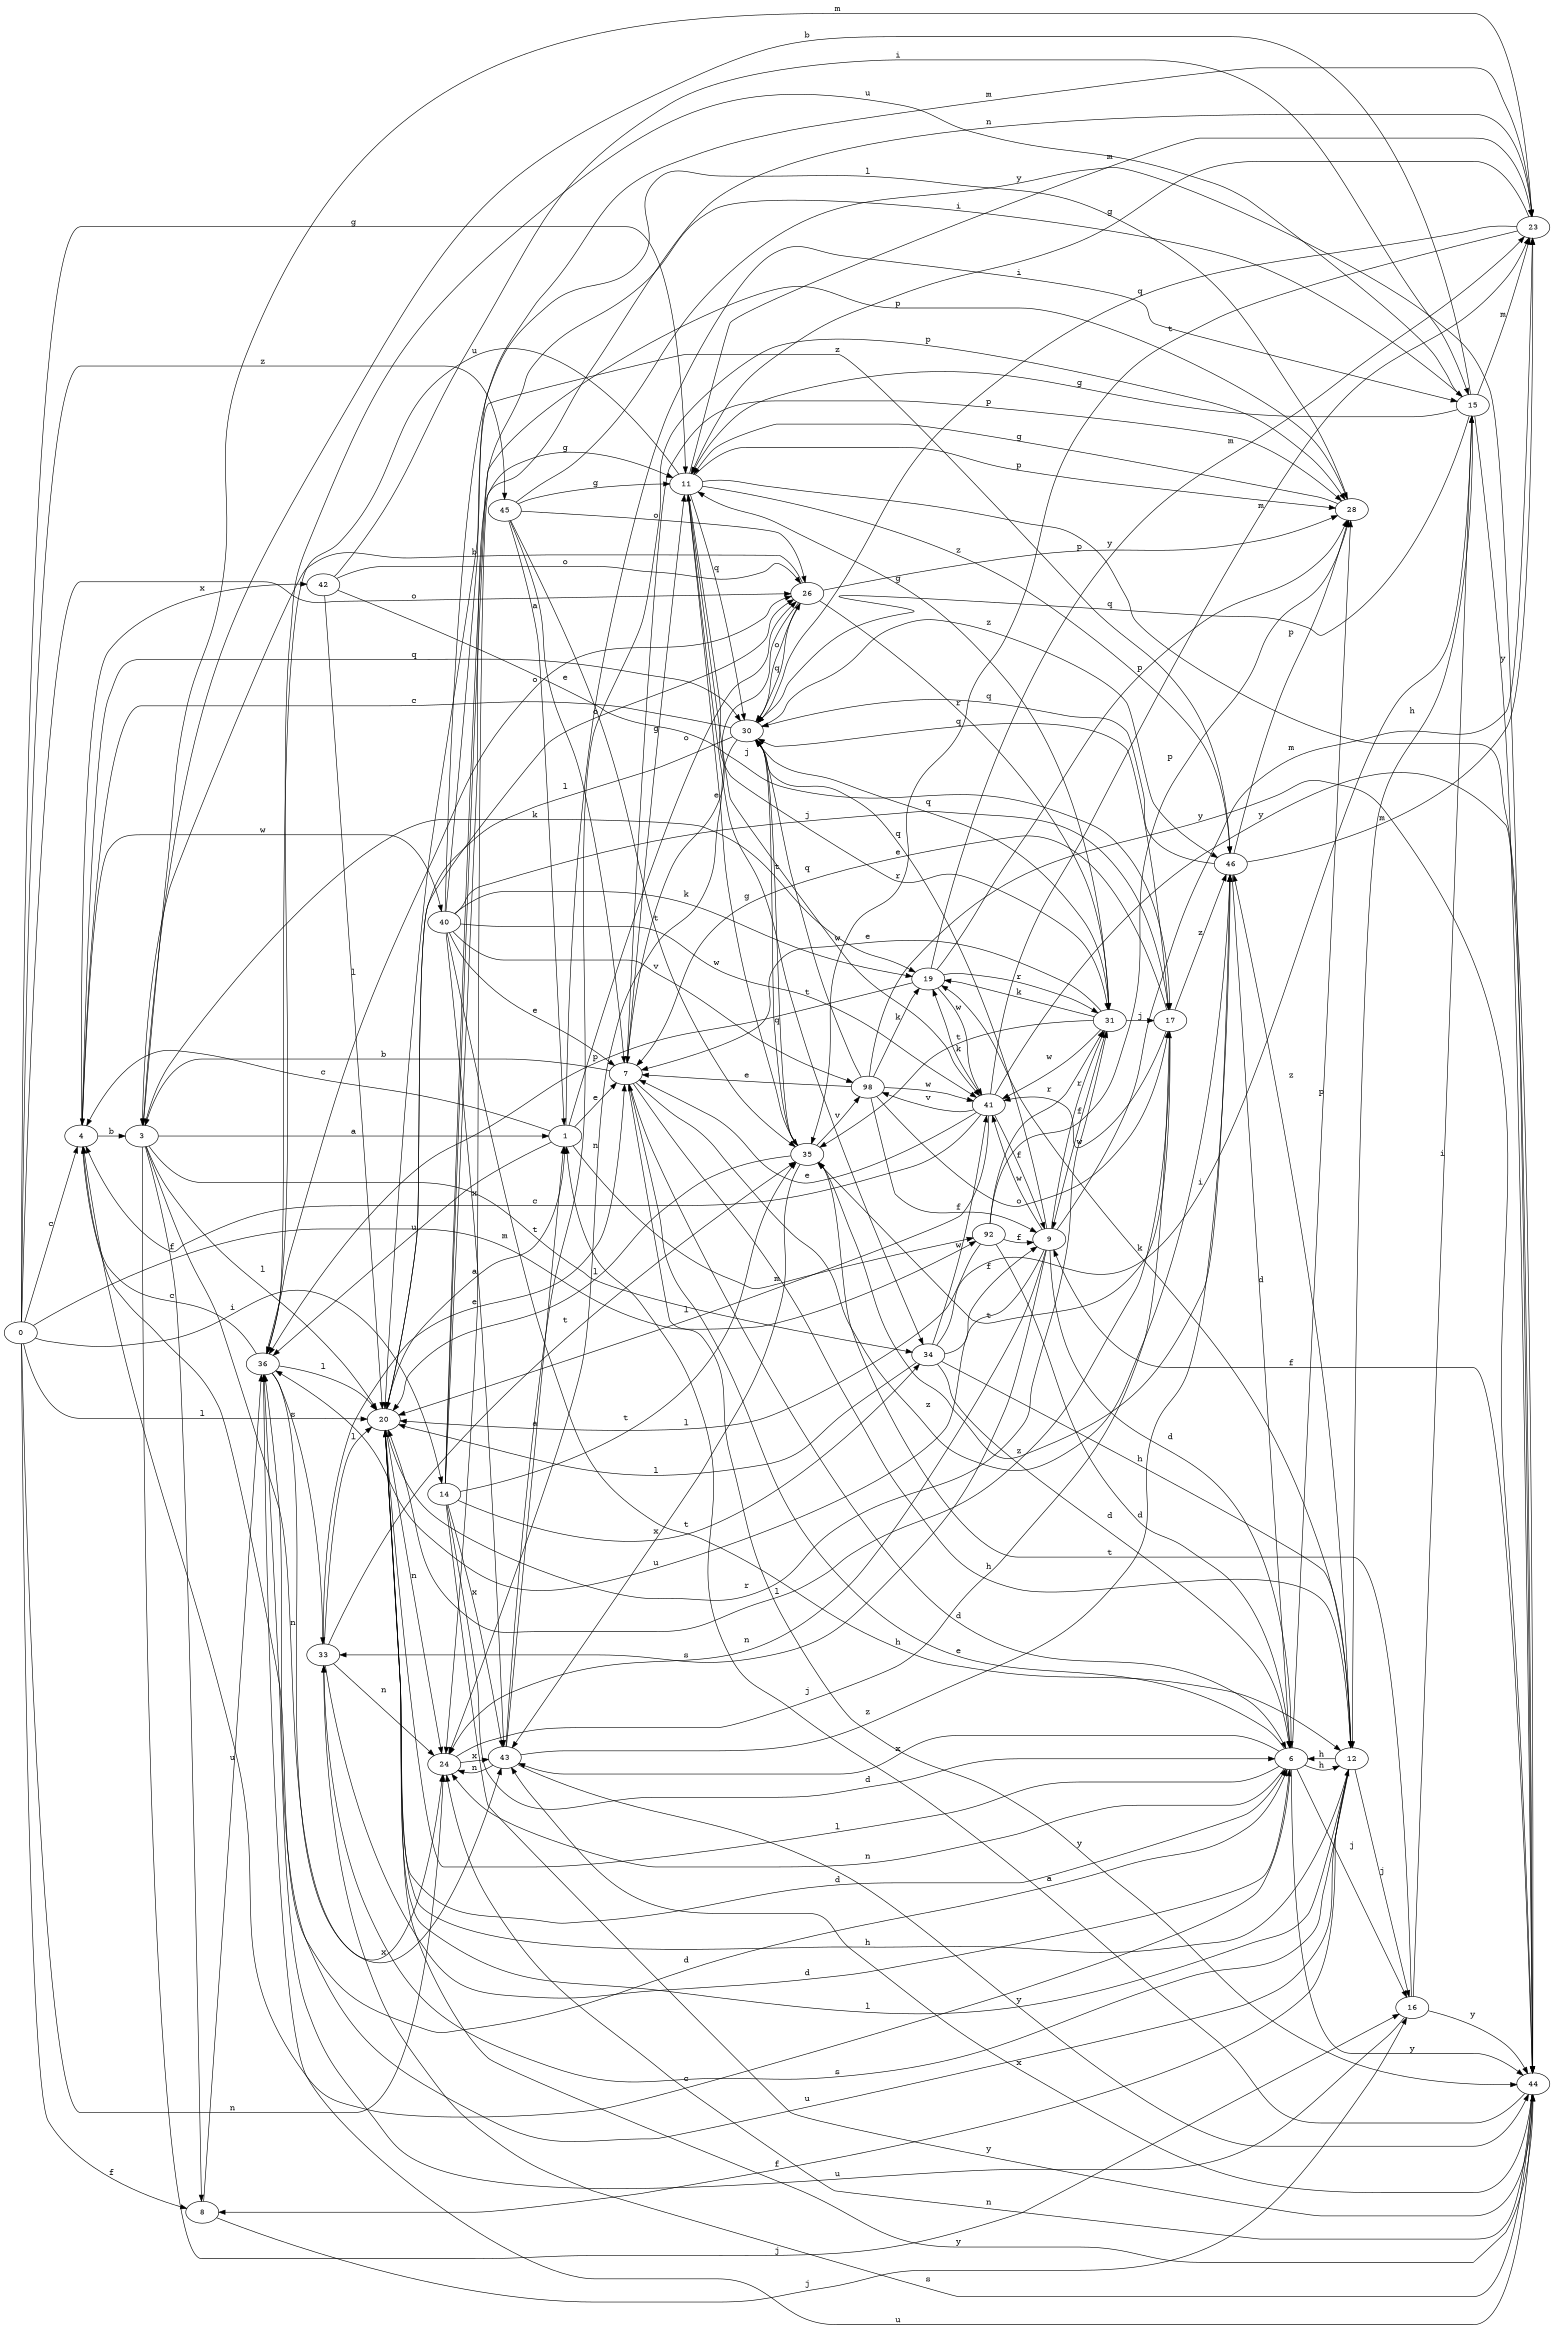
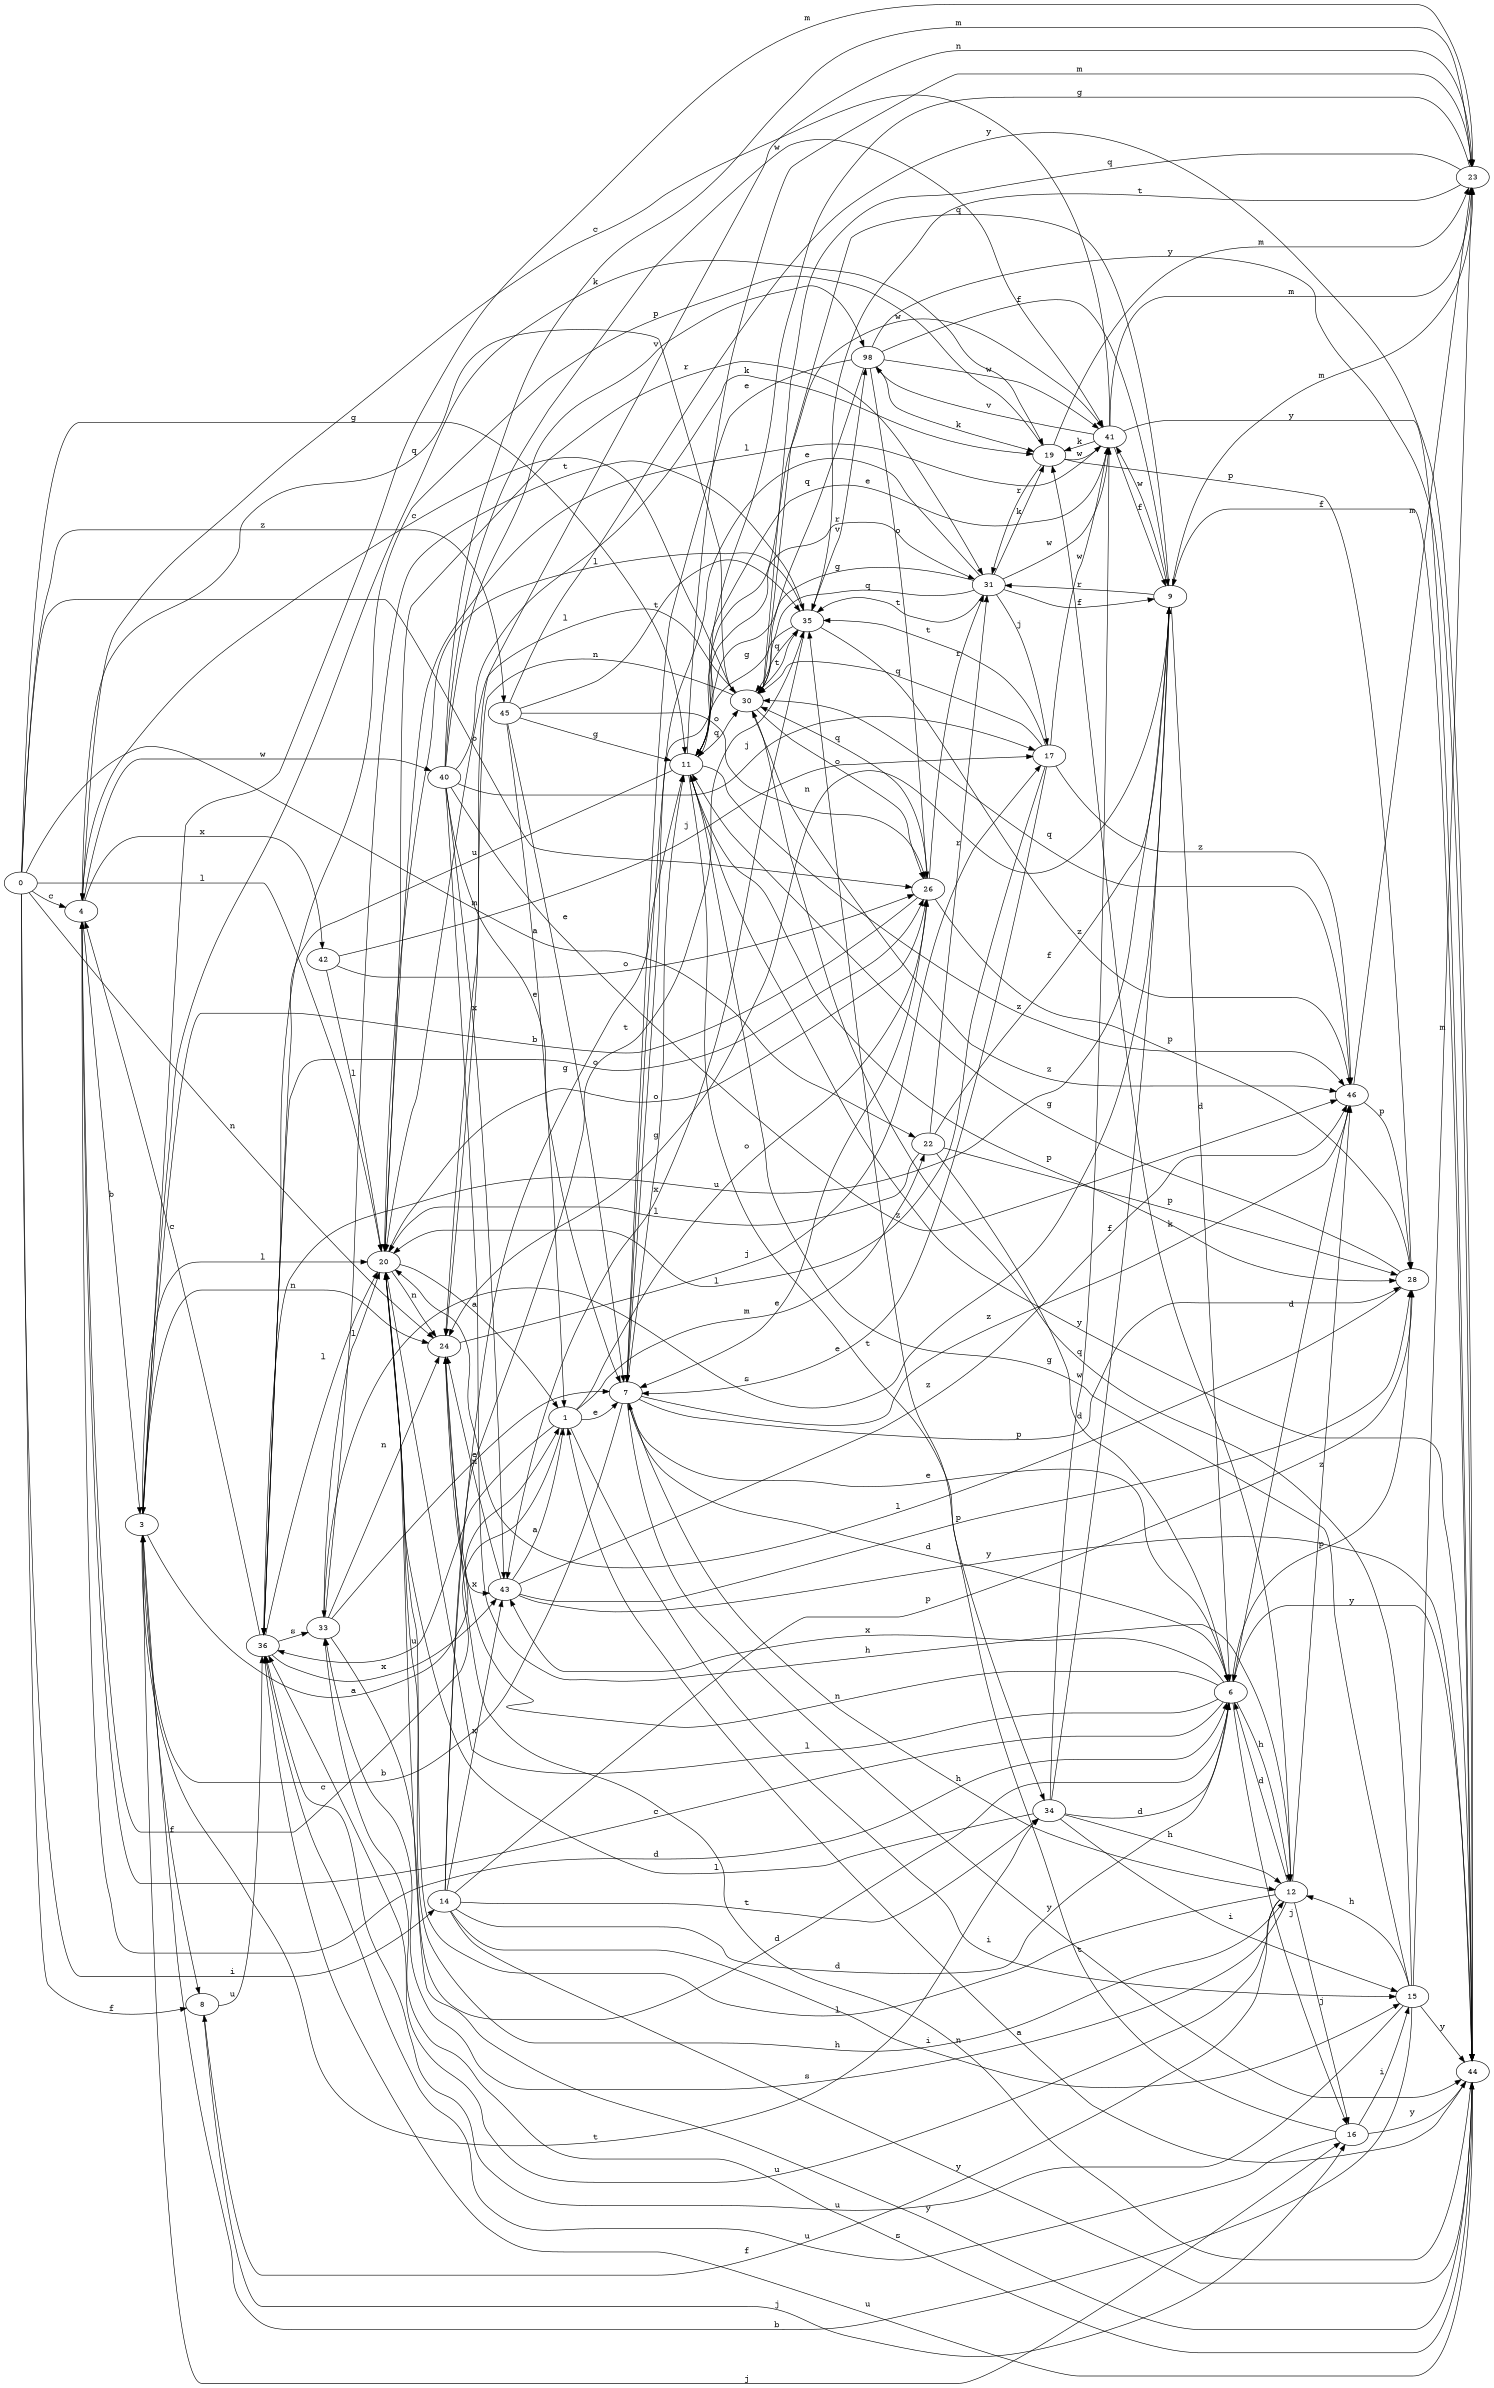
(854, 62) -> none
(1047, 1198) -> (905, 619)
(989, 1234) -> (928, 1144)
(1322, 1754) -> (1261, 1781)
(632, 1917) -> none
(1015, 2067) -> none
